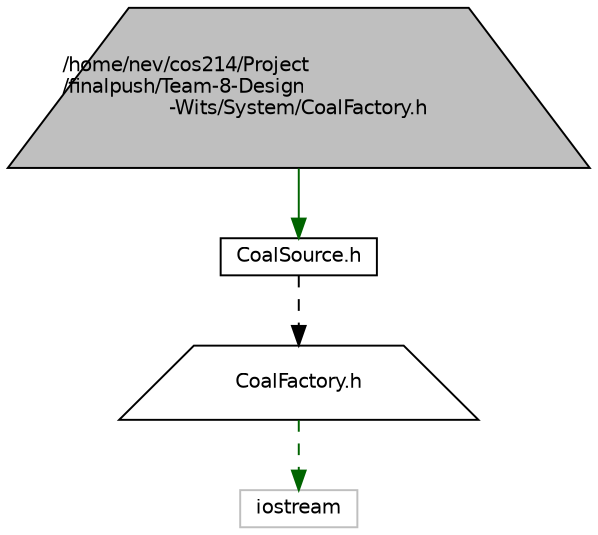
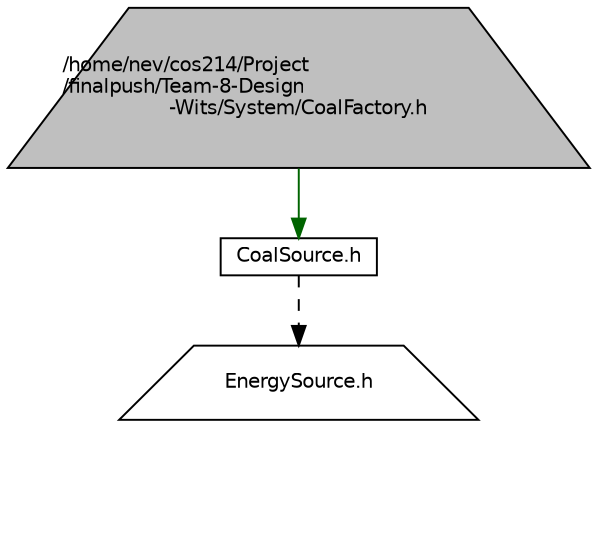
(299, 383) -> (299, 383)
(299, 509) -> none
